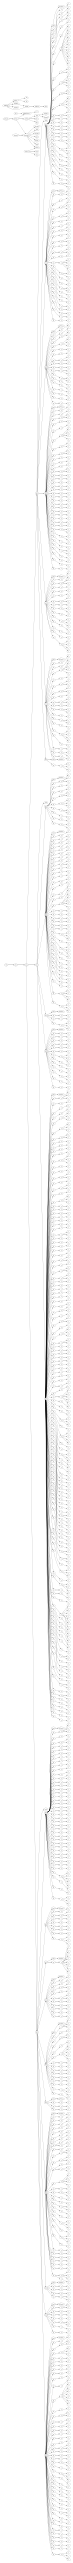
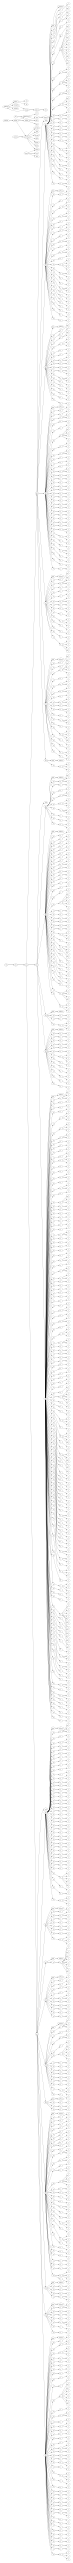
(46, 117) -> none
